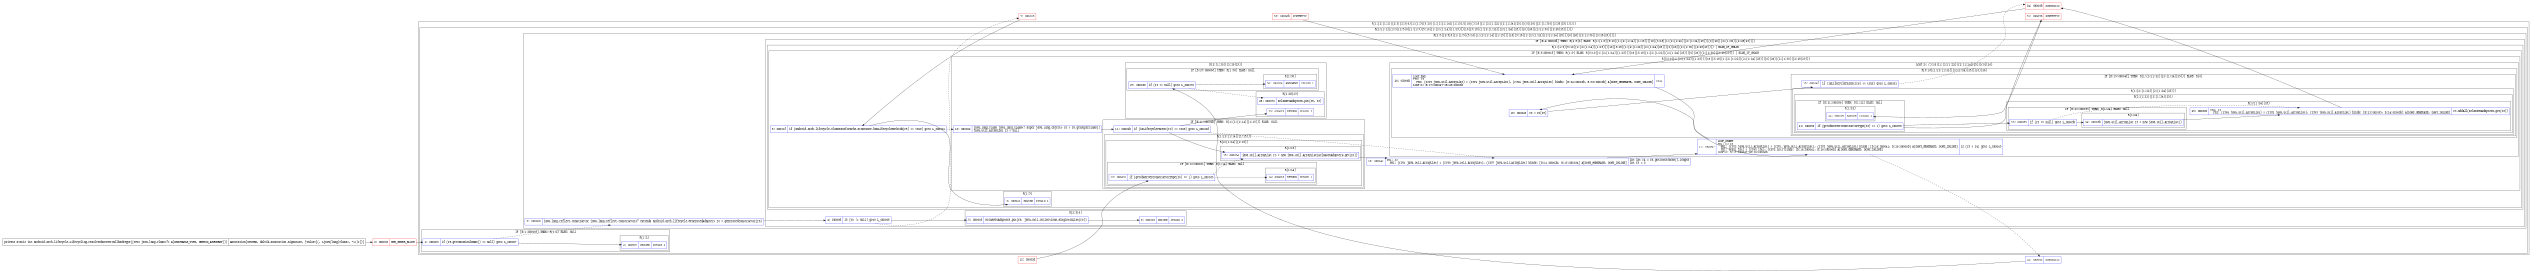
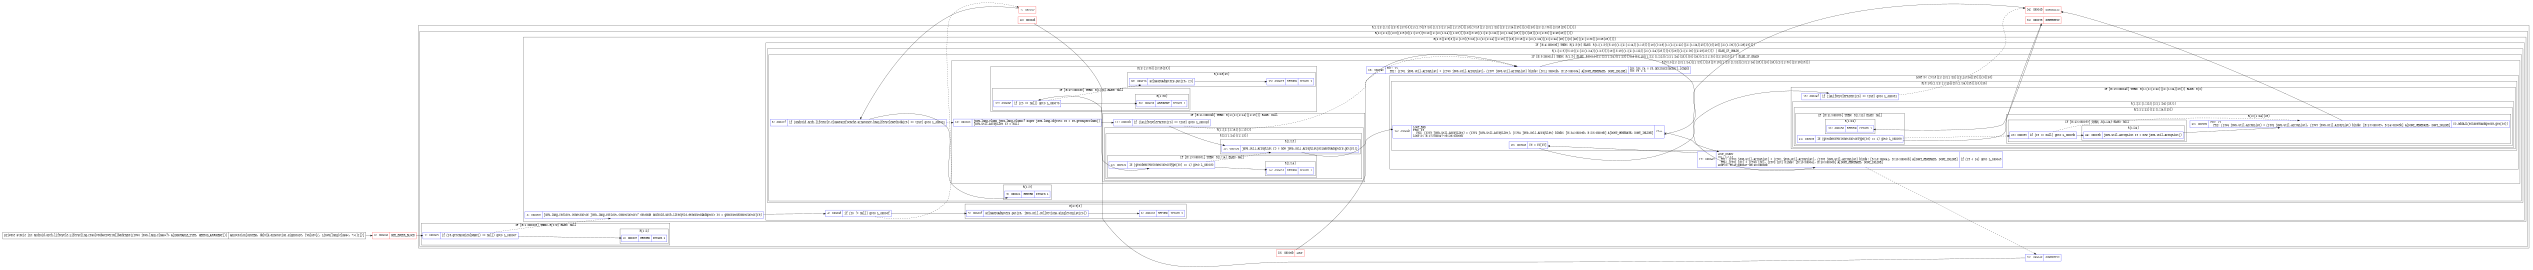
(1300, 16) -> (1300, 253)
(1235, 117) -> (1230, 82)
(1955, 124) -> (1955, 137)
